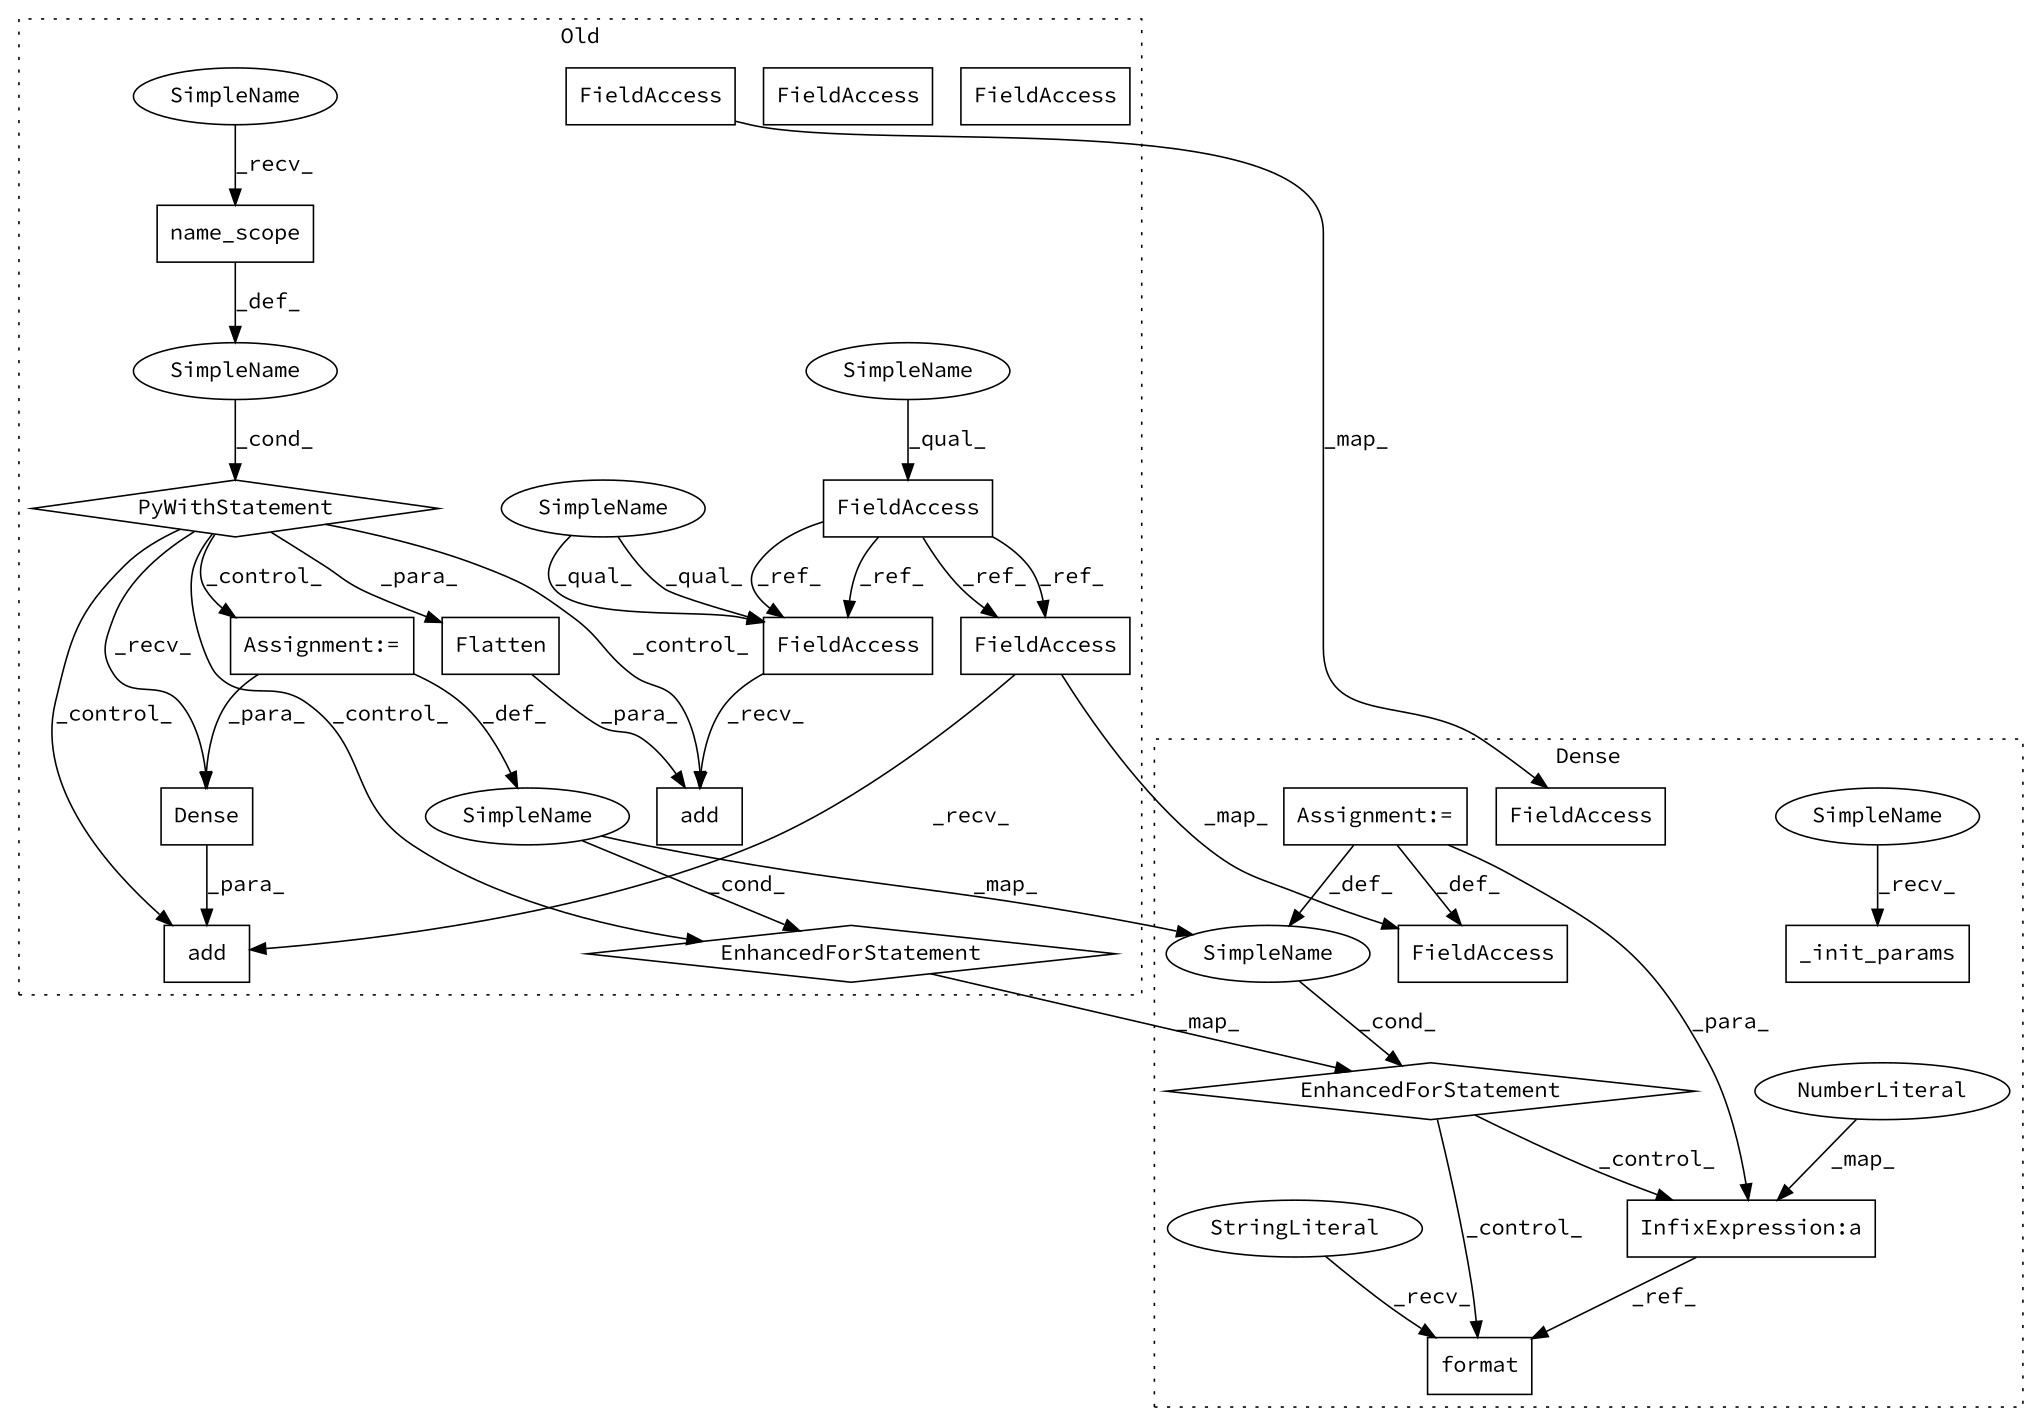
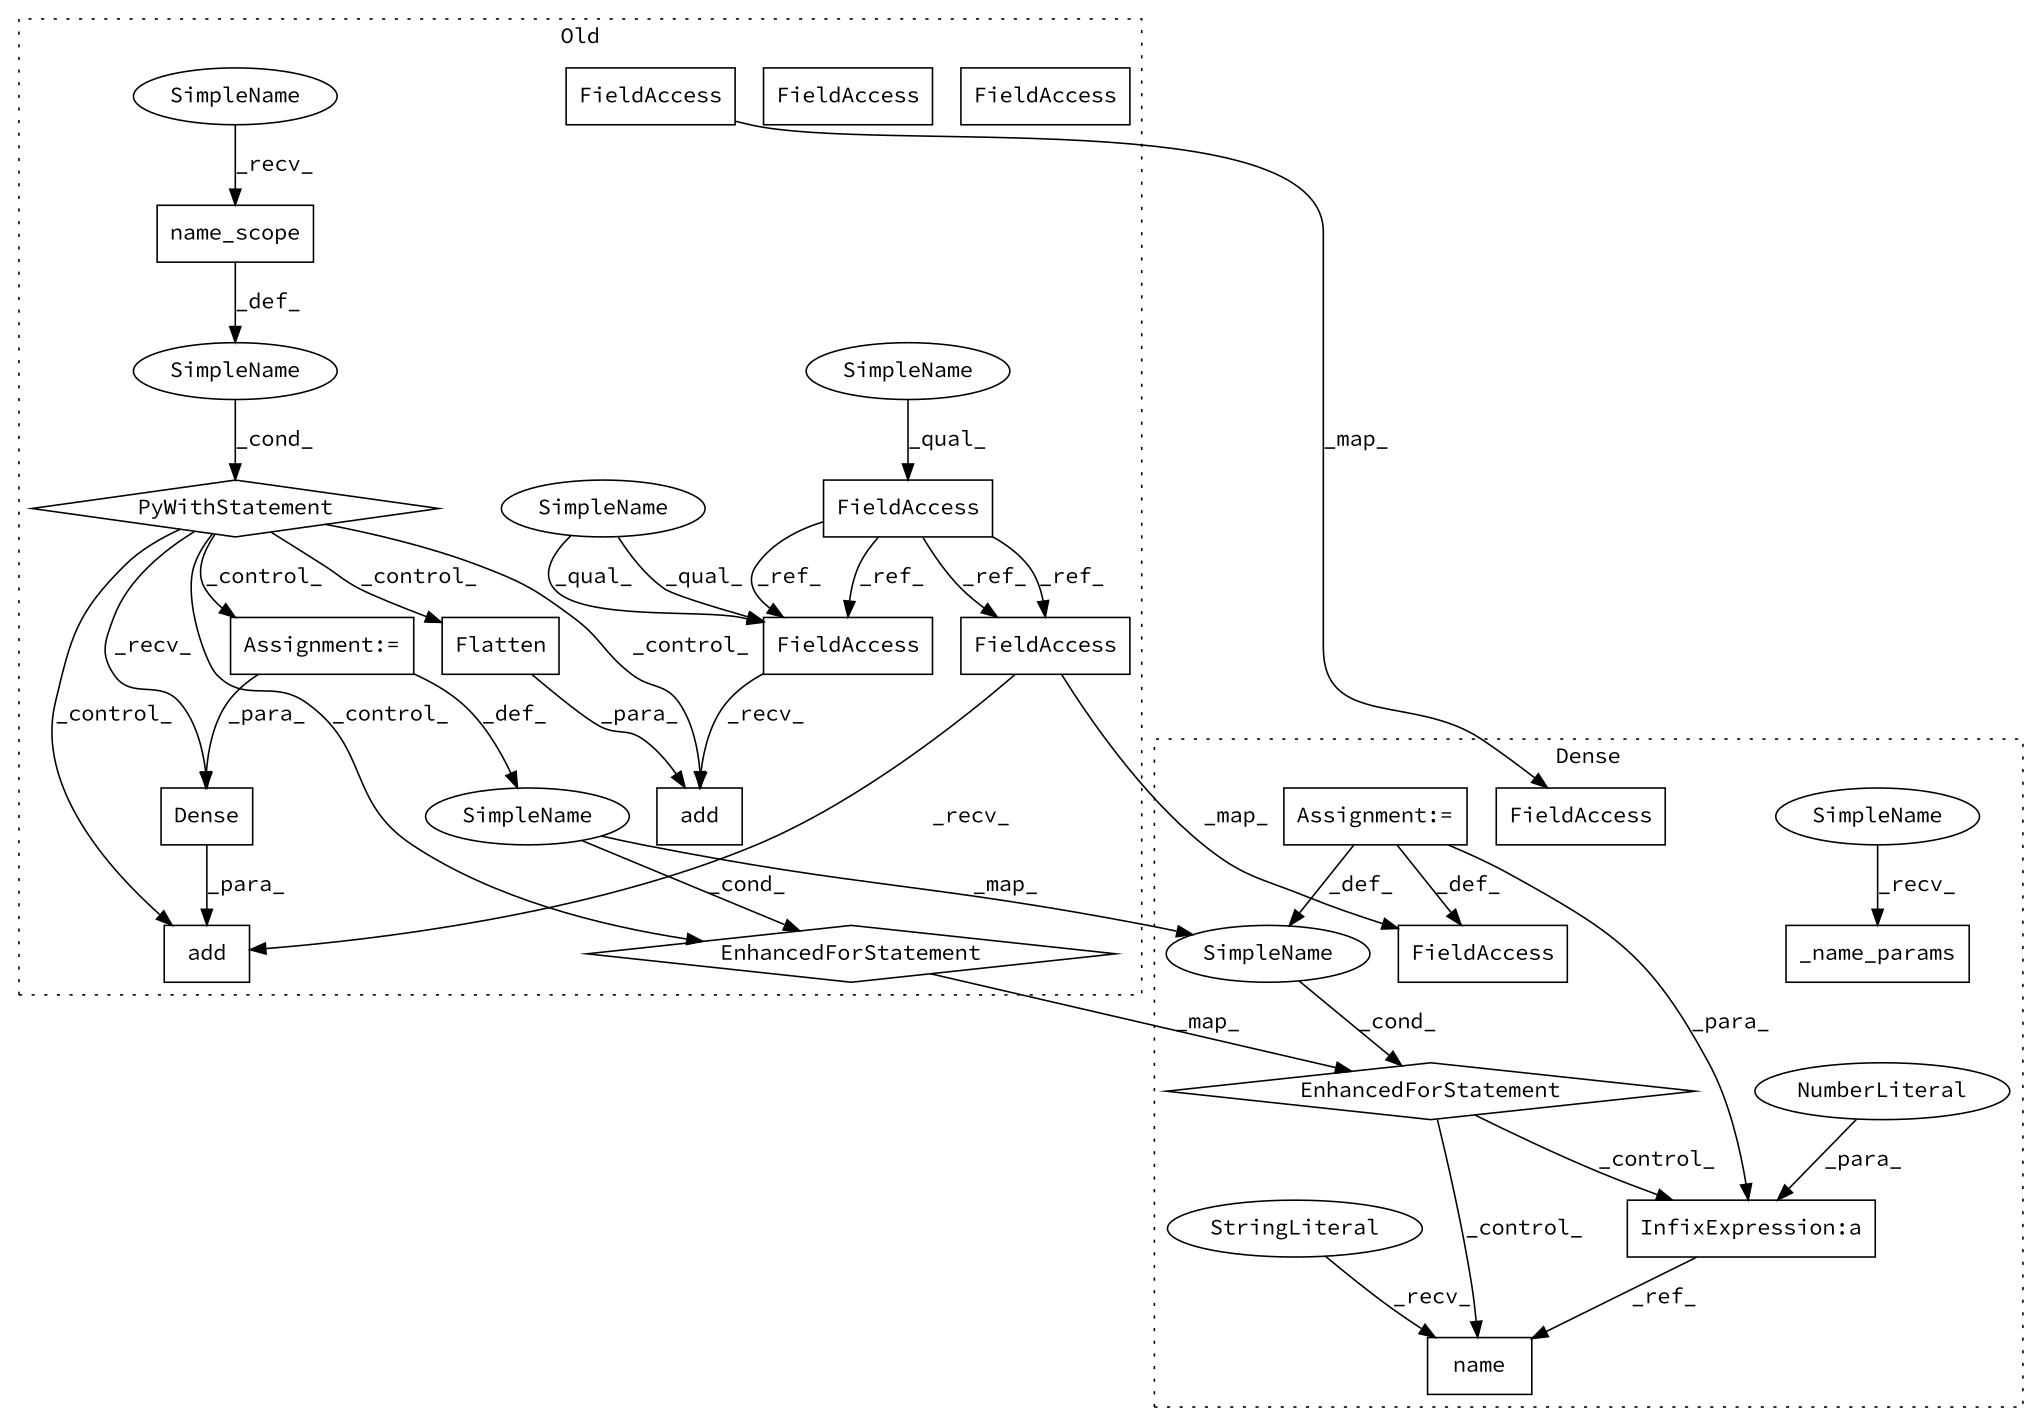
(419, 577) -> (419, 577)
(1878, 954) -> (1878, 954)
(1863, 1160) -> (1863, 1160)
(1480, 1366) -> (1480, 1366)
